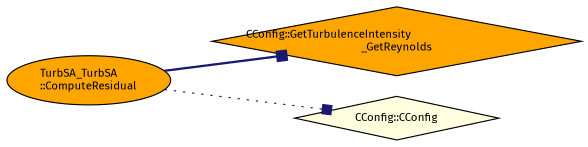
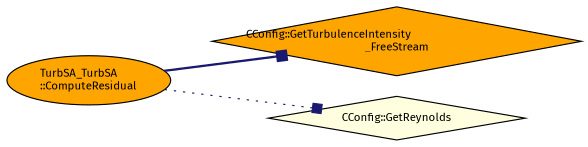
(397, 41) -> (397, 41)
(397, 118) -> (397, 118)
